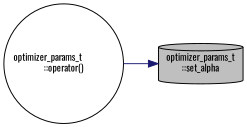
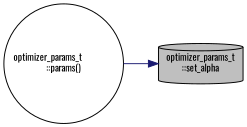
(64, 64) -> (64, 64)
